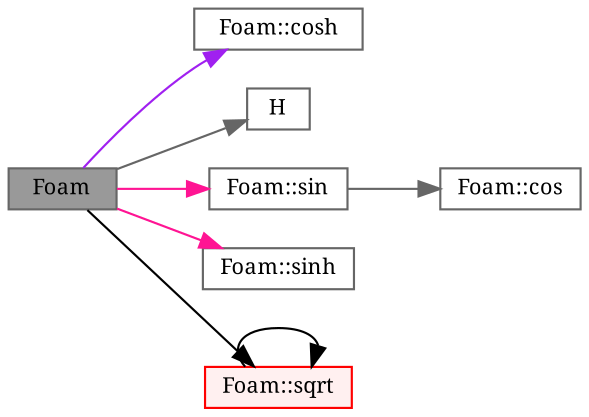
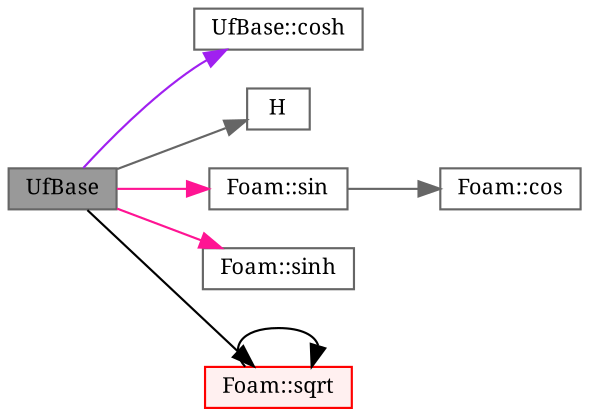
(278, 29) -> (278, 29)
(63, 189) -> (63, 189)
